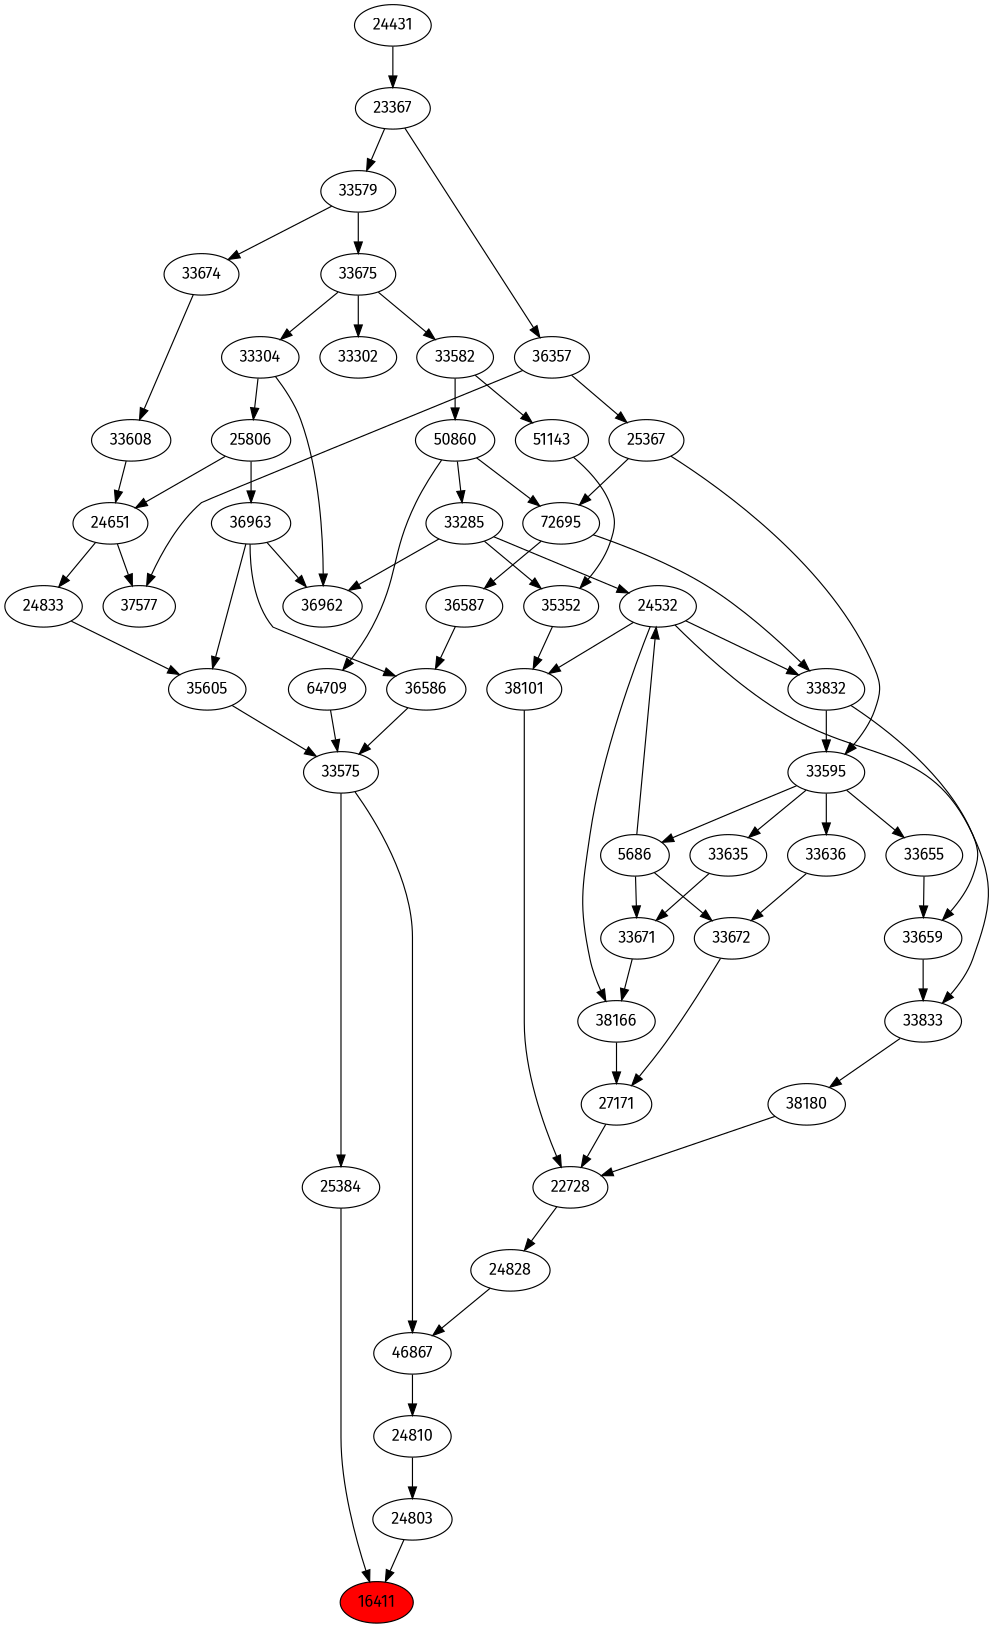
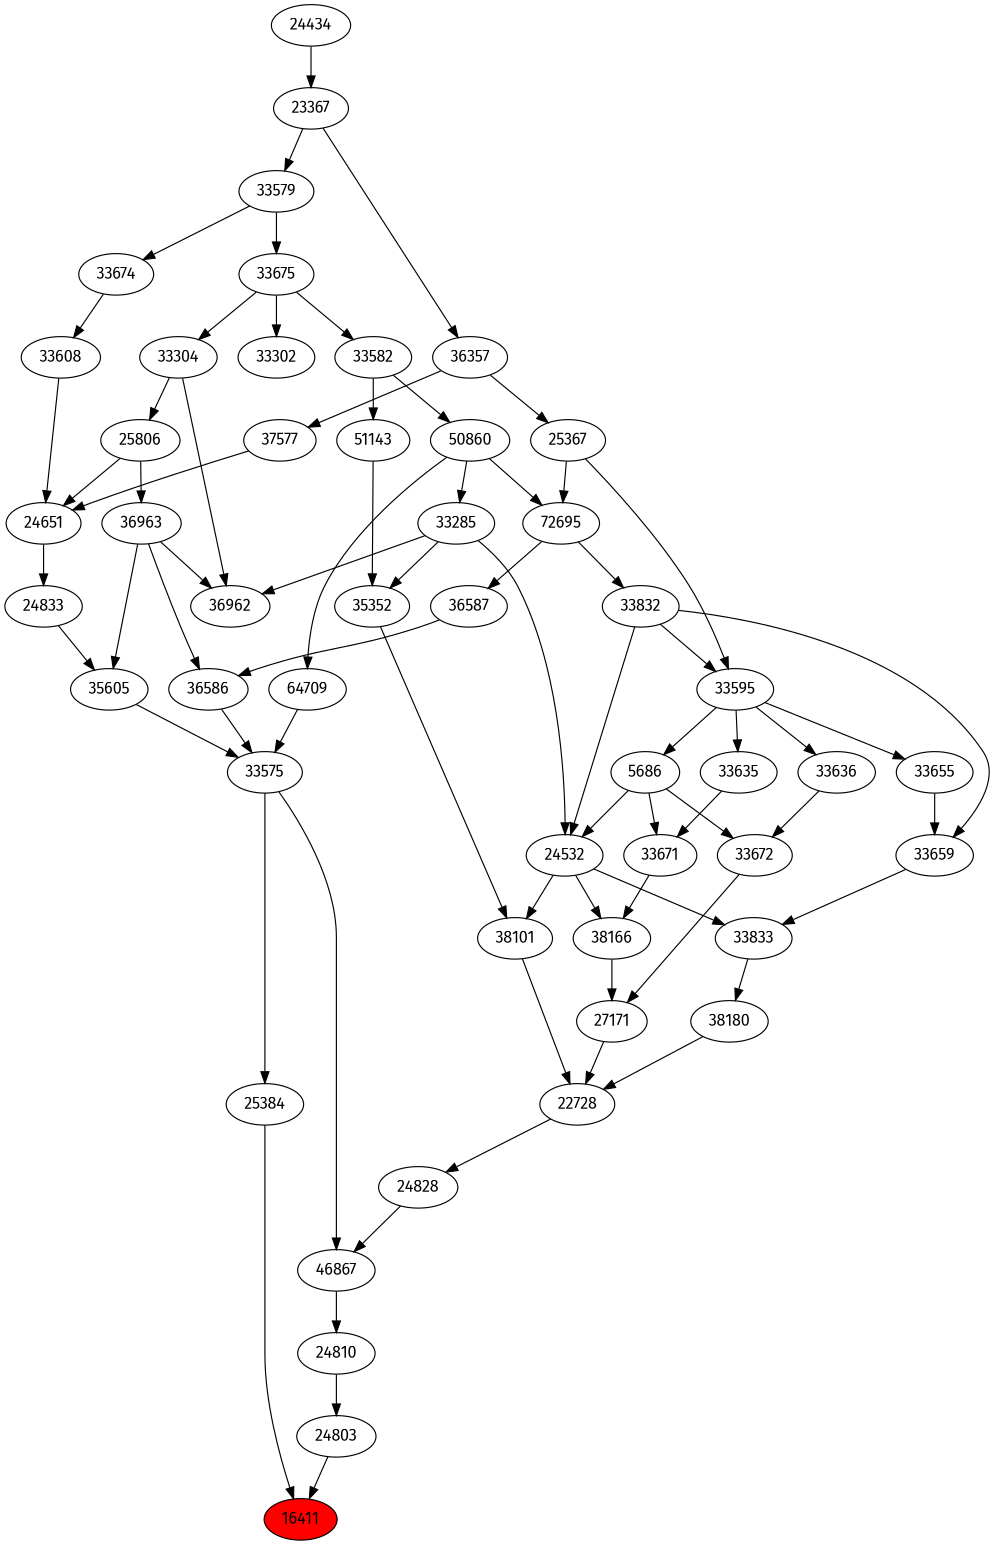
(393, 25) -> (311, 25)
(123, 559) -> (166, 477)
(737, 645) -> (604, 725)
